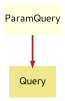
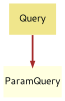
(33, 48) -> (33, 48)
